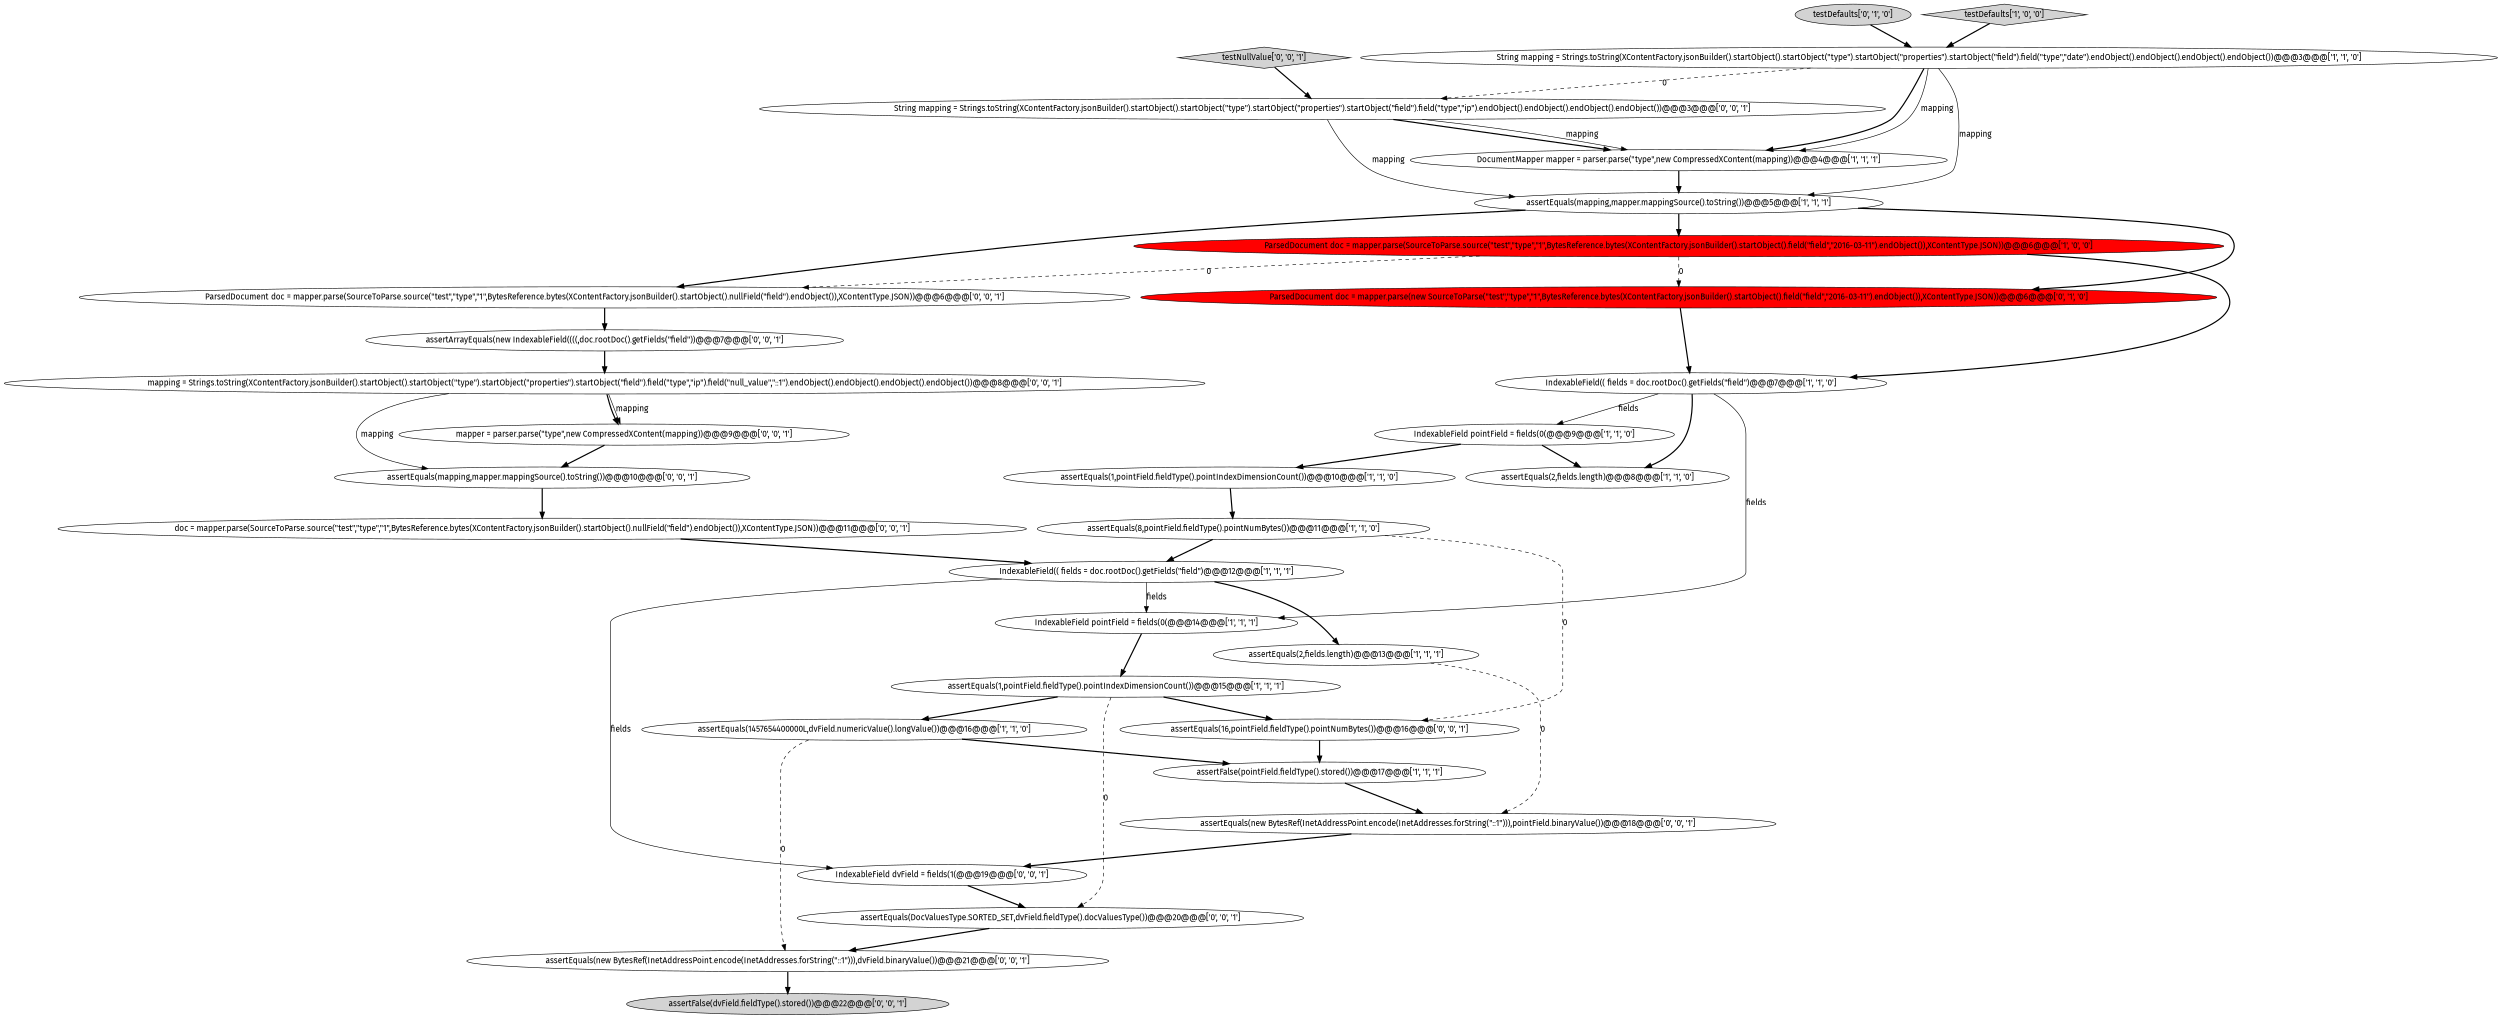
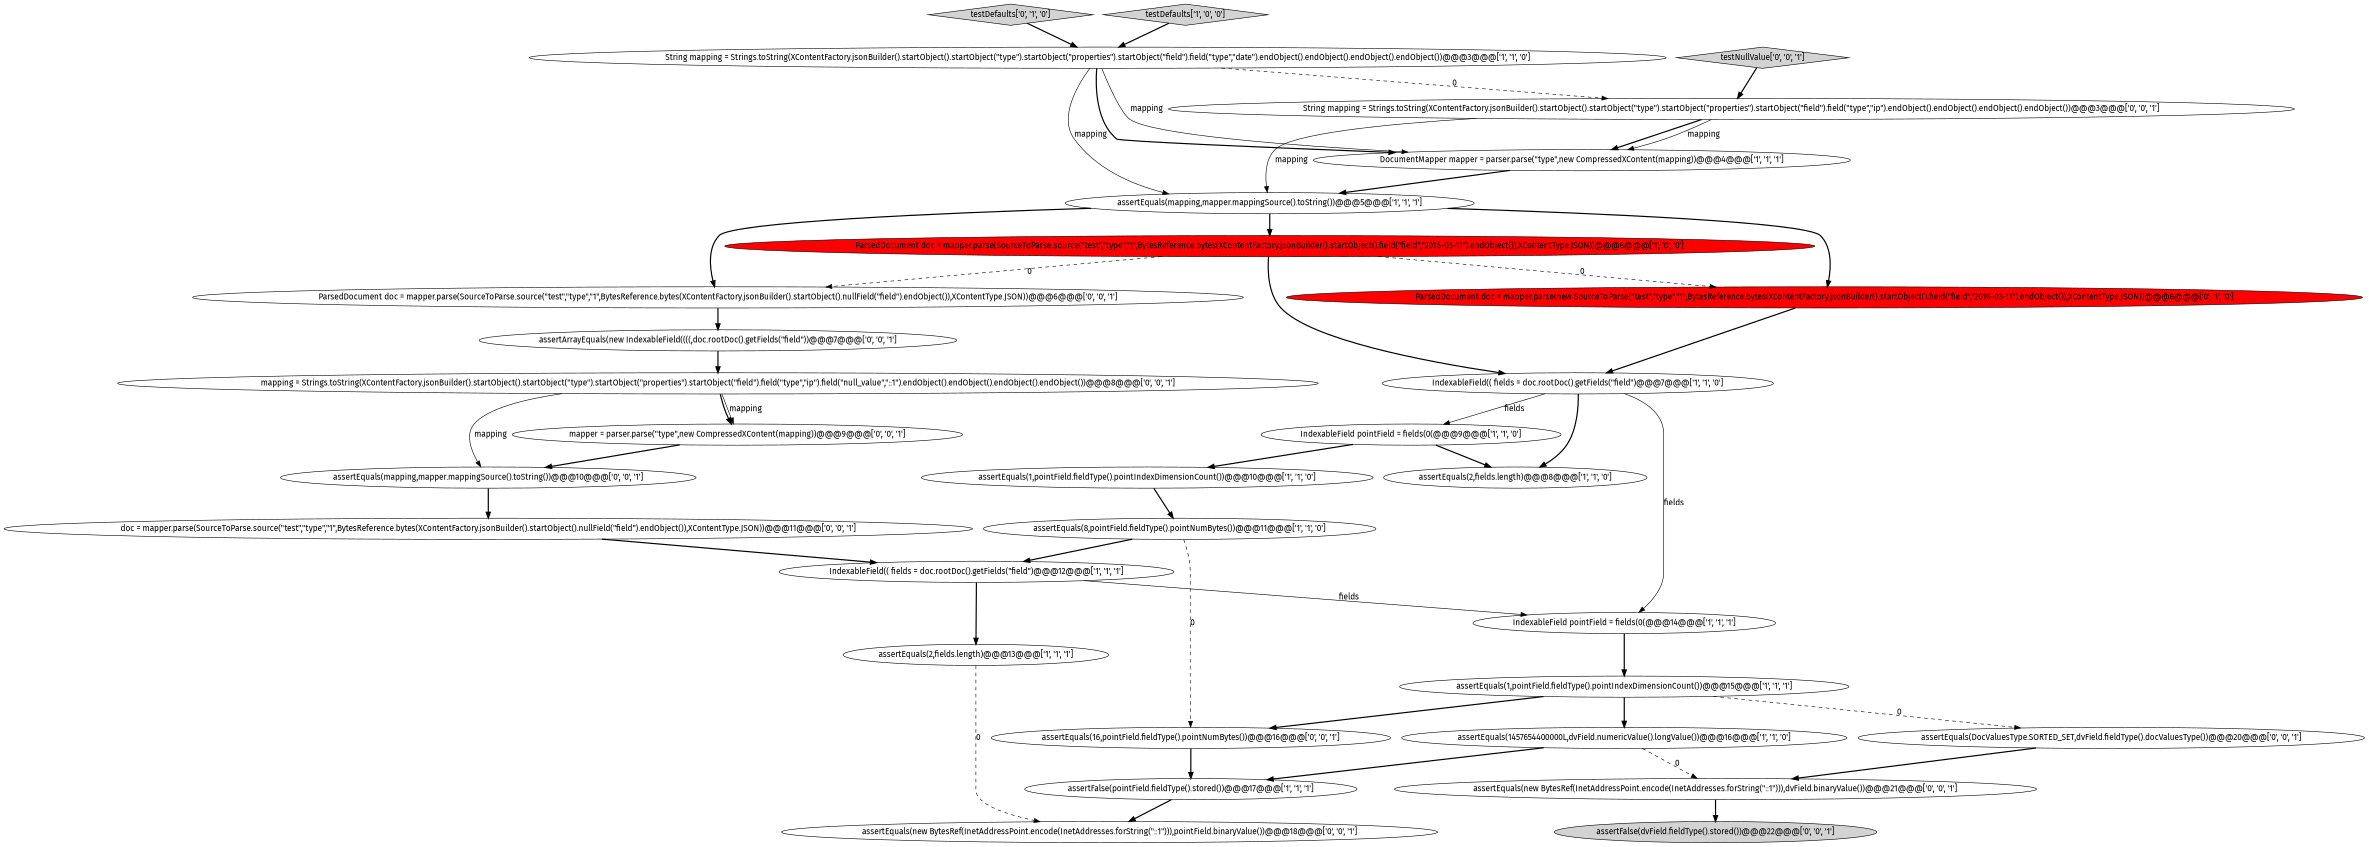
(1853, 15) -> (1011, 15)
(942, 875) -> none
